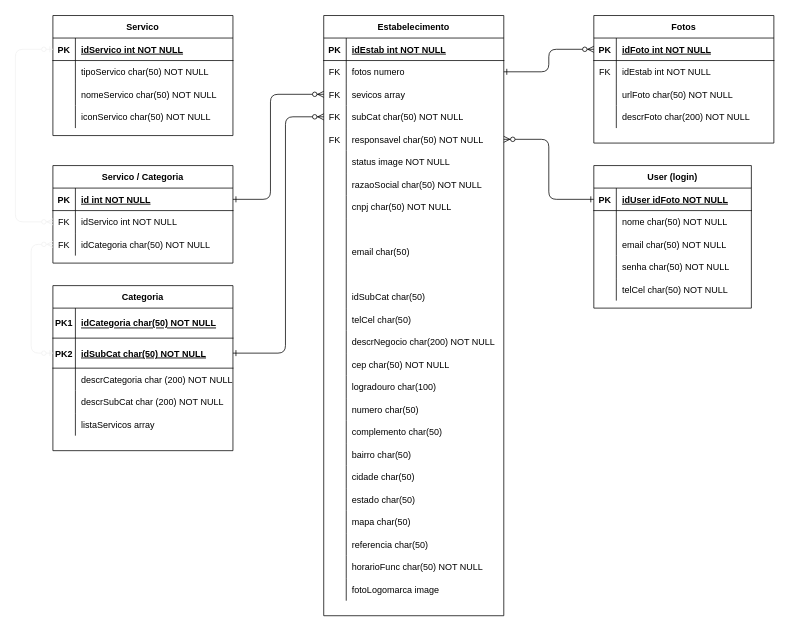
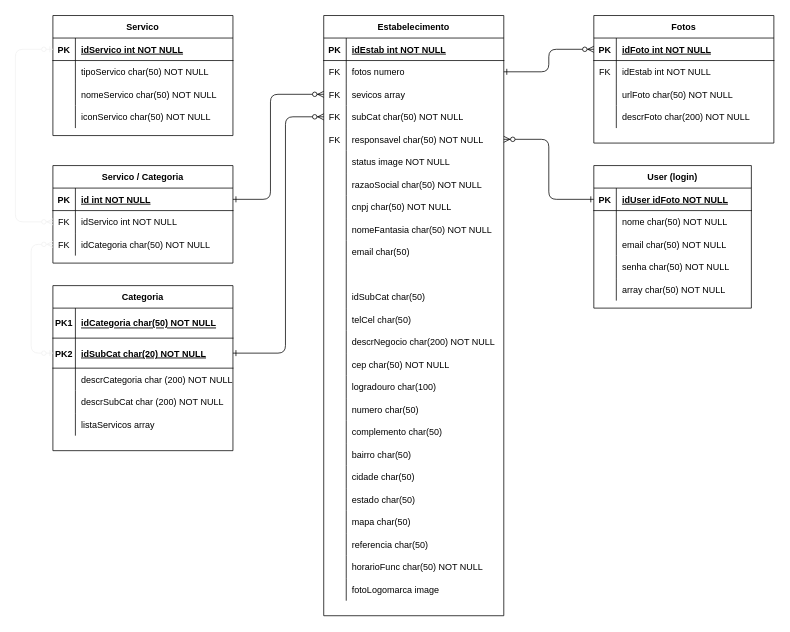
none -> (425, 229)
(676, 290) -> (676, 290)
(143, 353) -> (143, 353)
